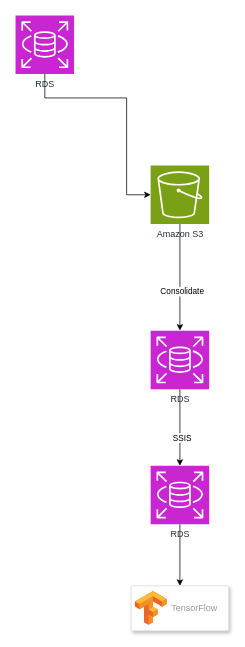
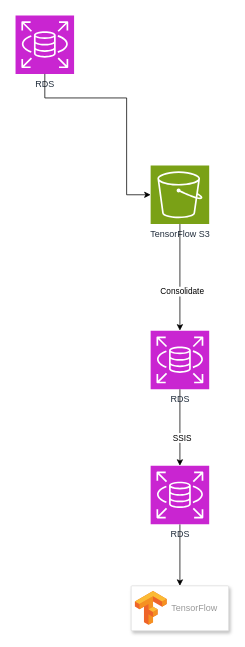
(180, 235) -> (180, 235)
